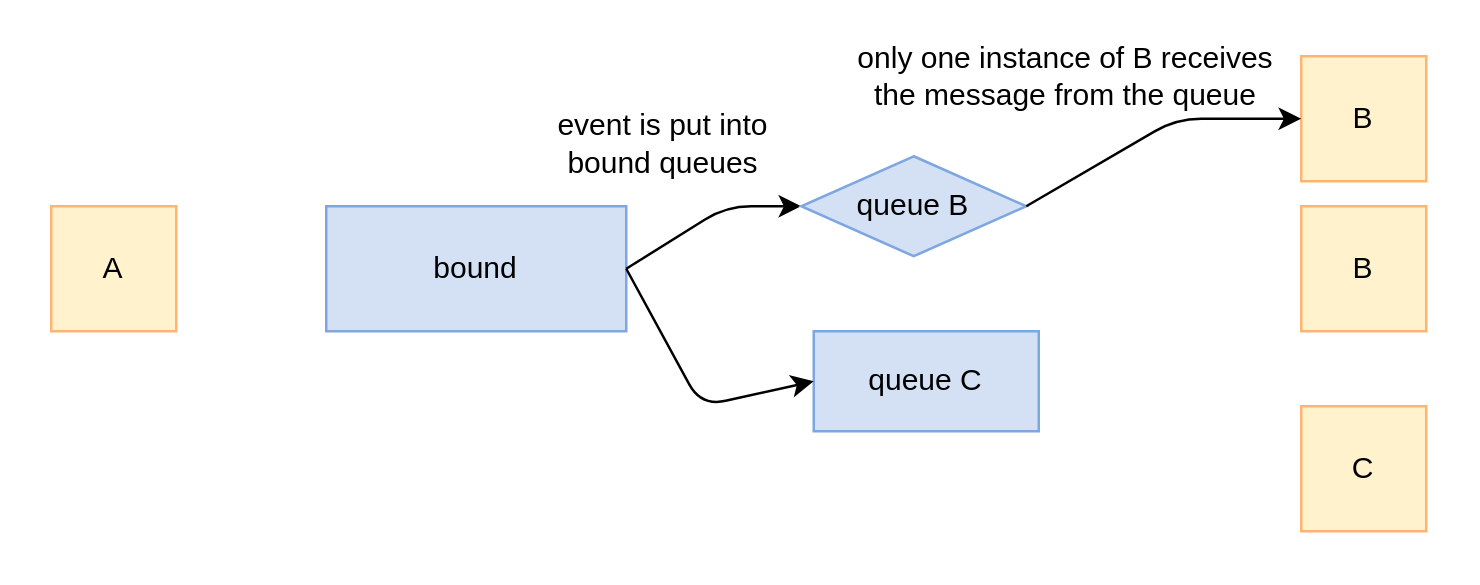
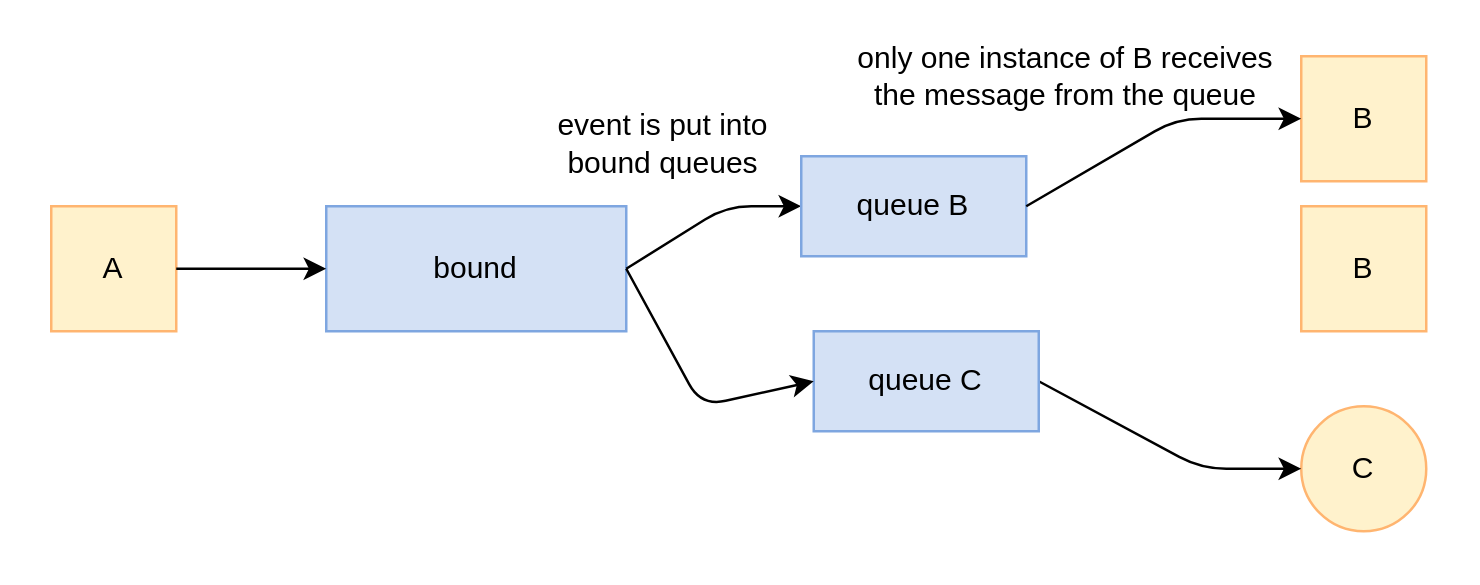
(914, 206) -> (914, 206)
none -> (243, 269)
none -> (1153, 443)
(1364, 469) -> (1364, 469)
